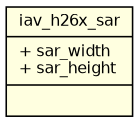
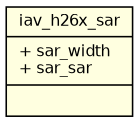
(68, 69) -> (55, 69)
